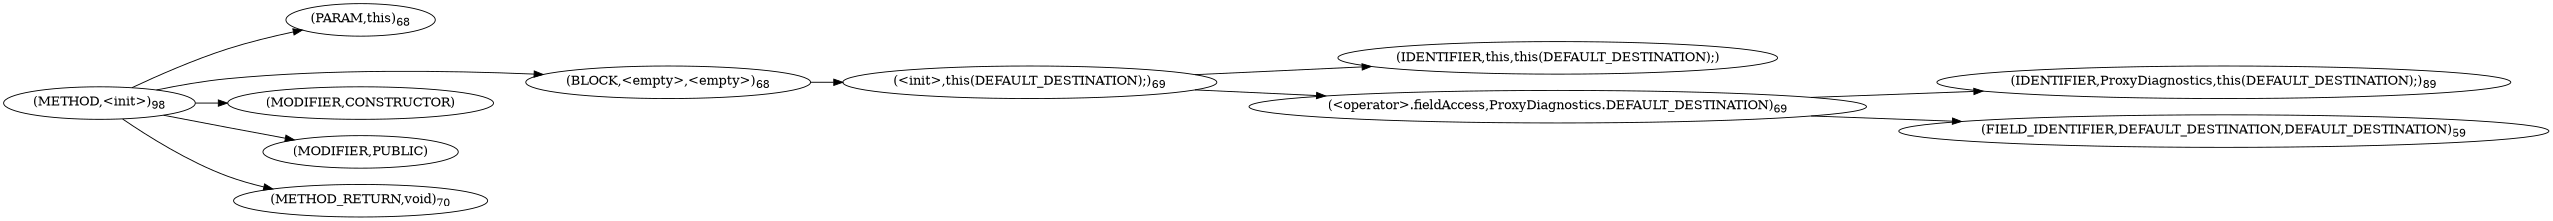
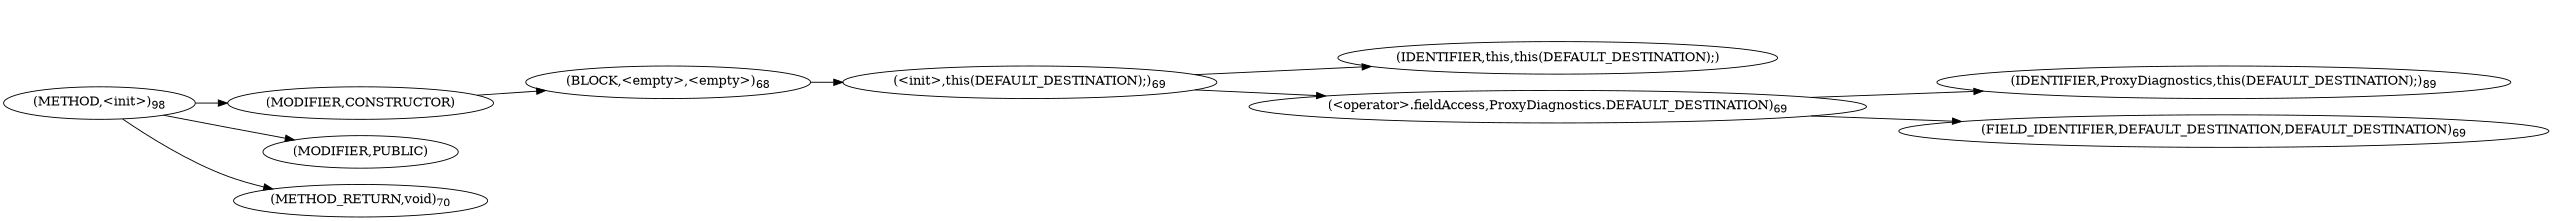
(361, 20) -> none
(345, 72) -> (507, 93)
(2459, 130) -> (2459, 130)
